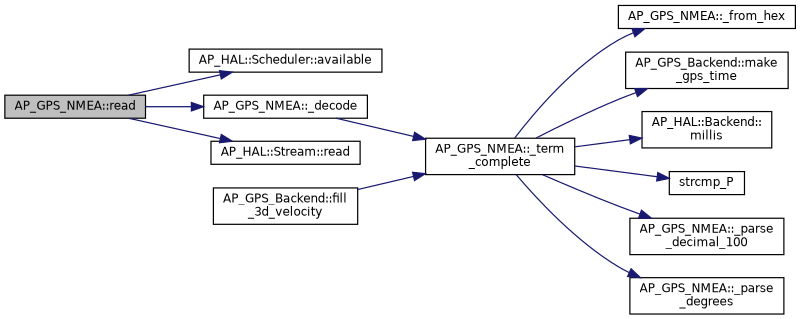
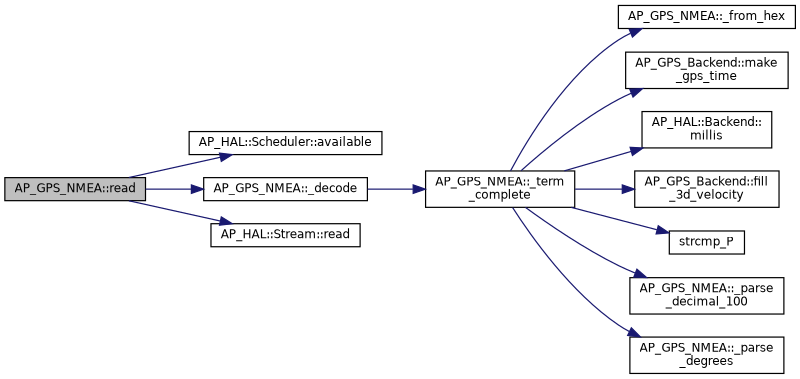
(386, 183) -> (599, 189)
